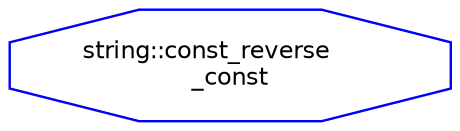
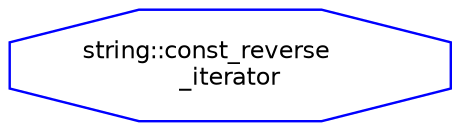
(230, 65) -> (230, 65)
